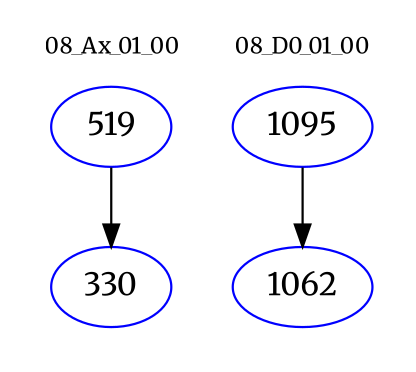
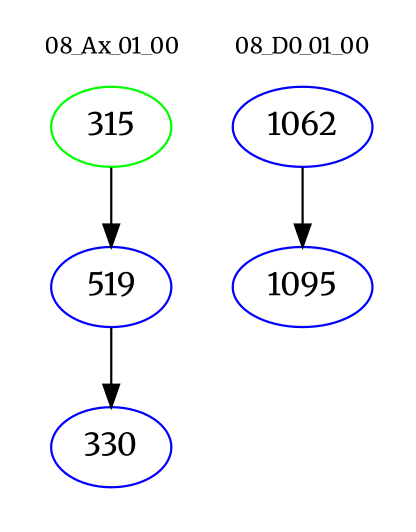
none -> (111, 127)
(303, 196) -> (303, 196)
